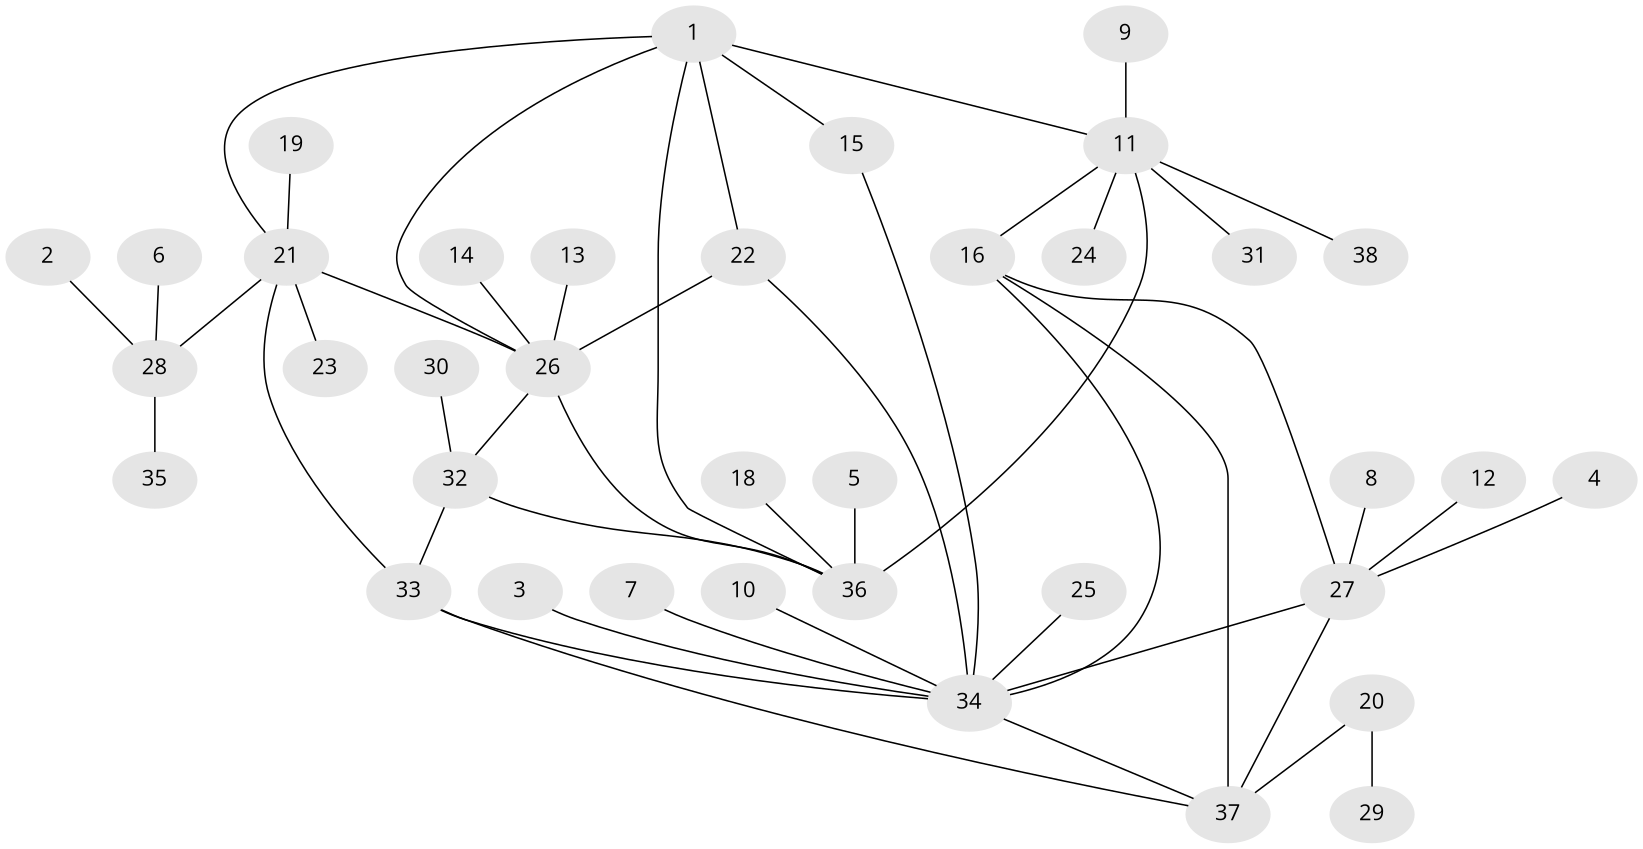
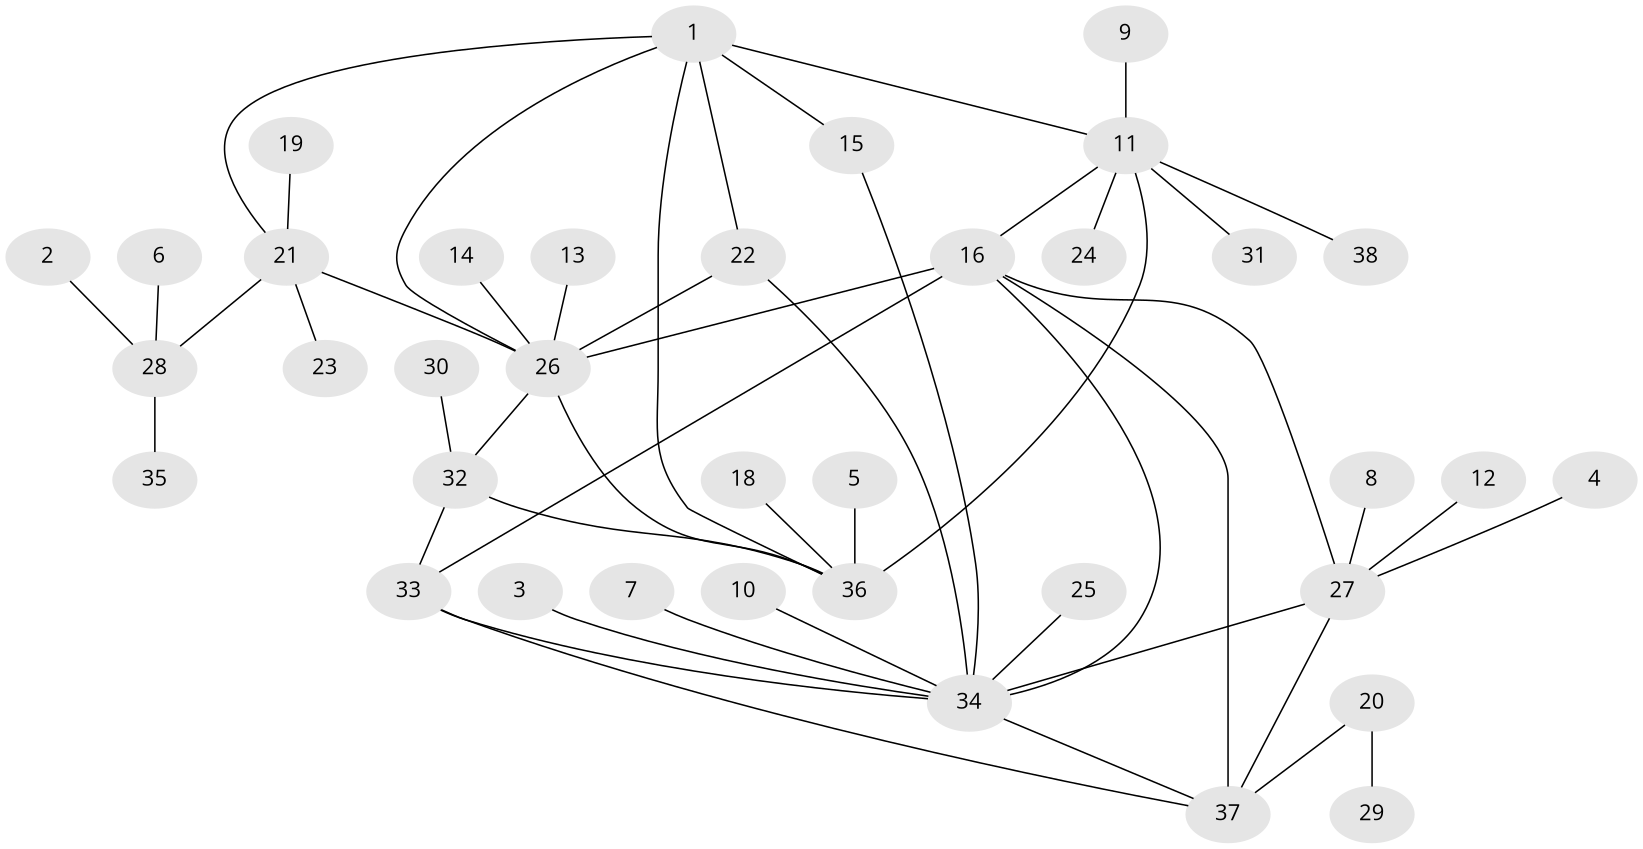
none -> (760, 313)
(288, 440) -> (691, 424)
